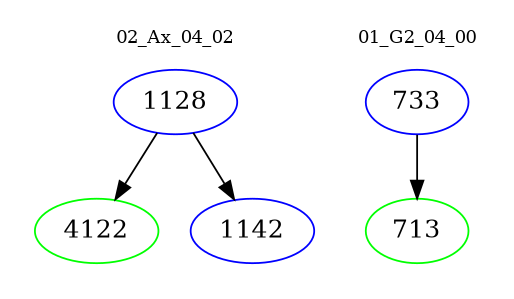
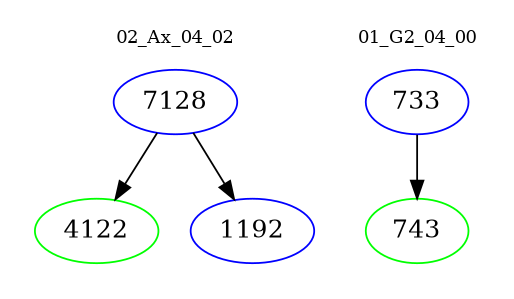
(175, 102) -> (175, 102)
(252, 231) -> (252, 231)
(417, 231) -> (417, 231)
